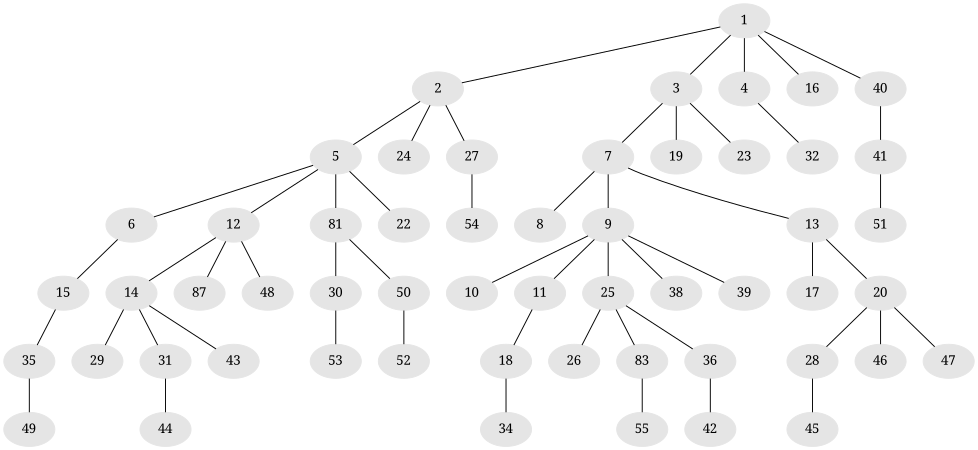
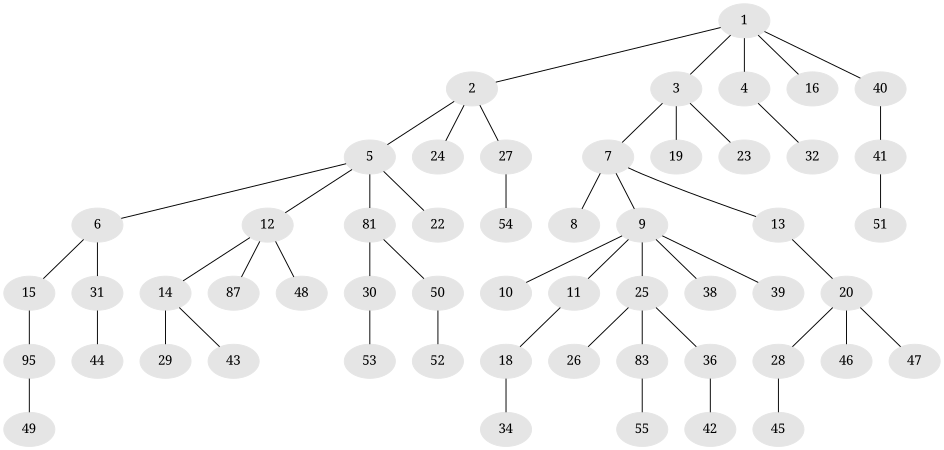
(812, 293) -> none
(149, 327) -> (97, 259)
(29, 361) -> (29, 361)
